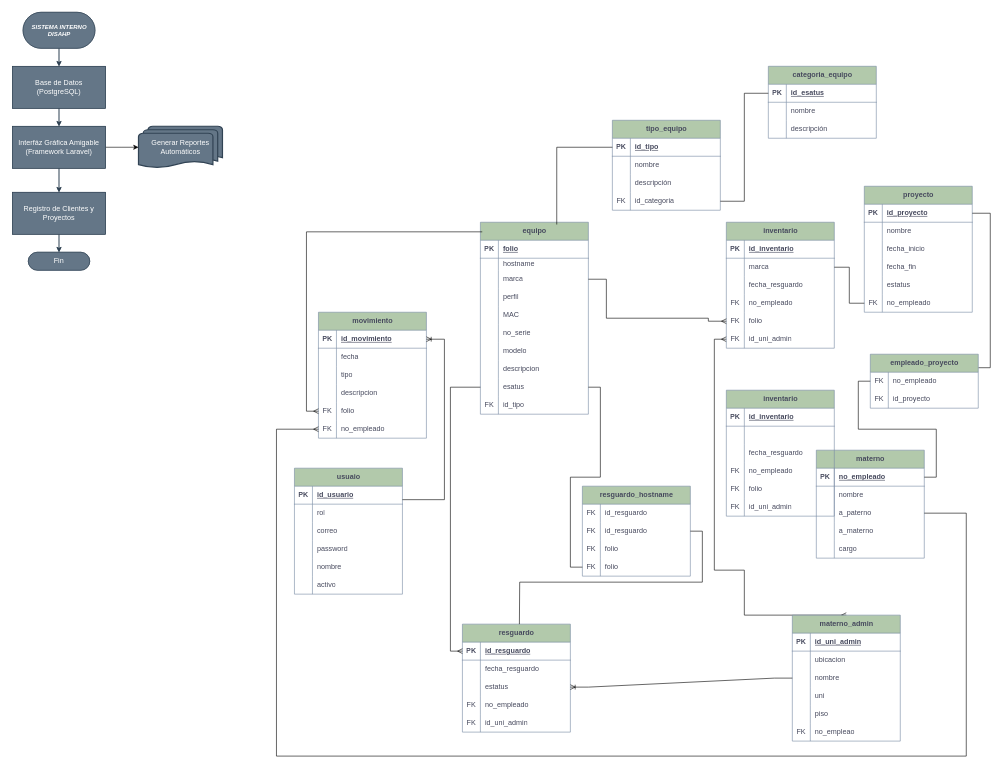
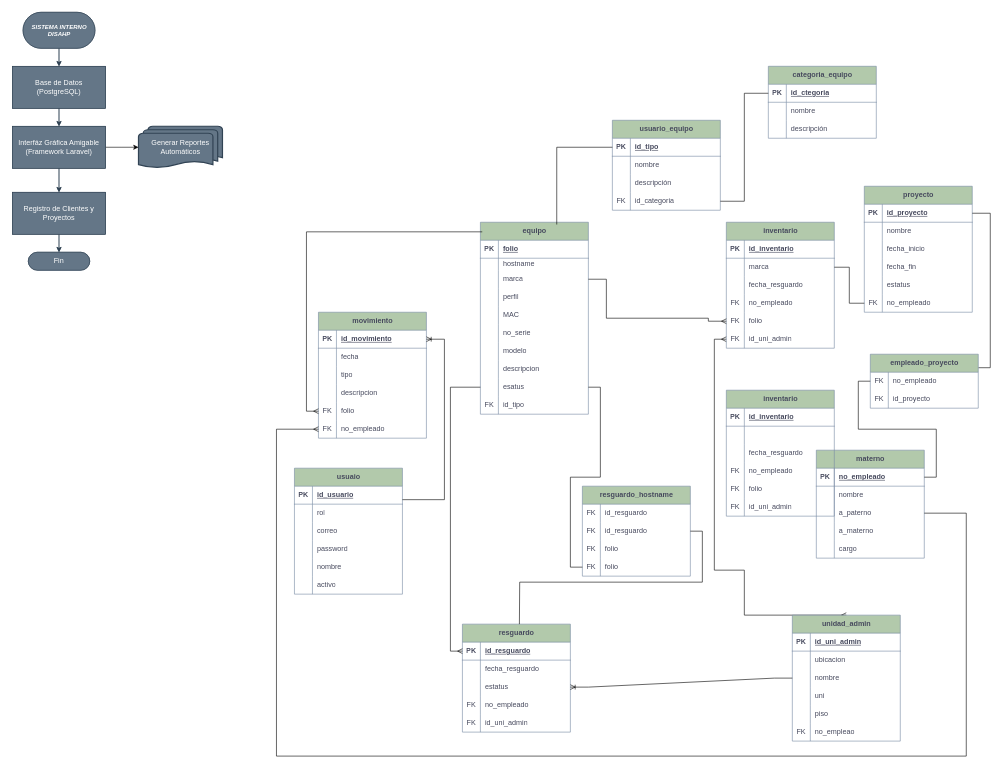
(808, 93) -> (811, 93)
(667, 129) -> (667, 129)
(847, 624) -> (847, 624)
